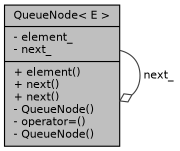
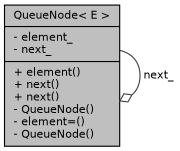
(50, 122) -> (50, 122)
